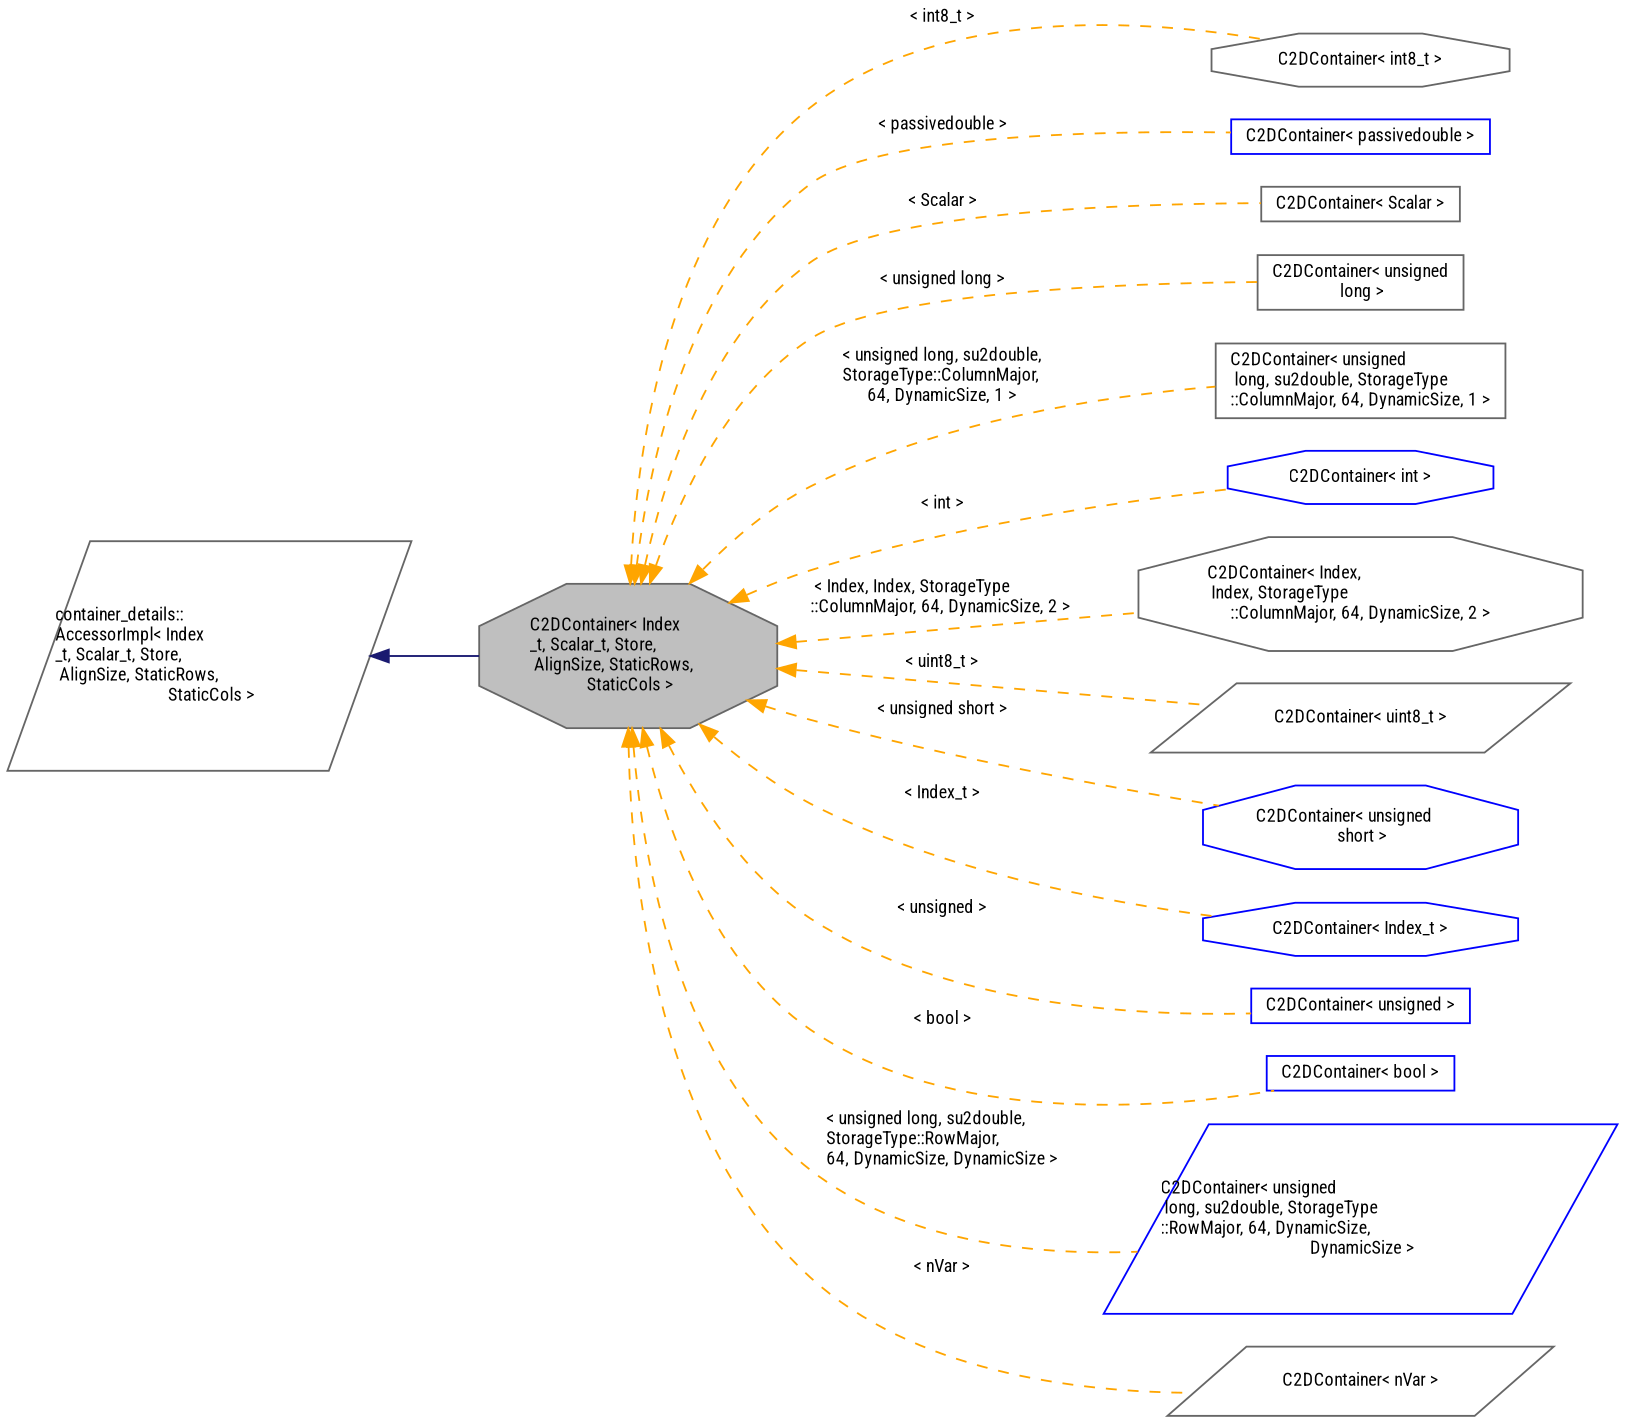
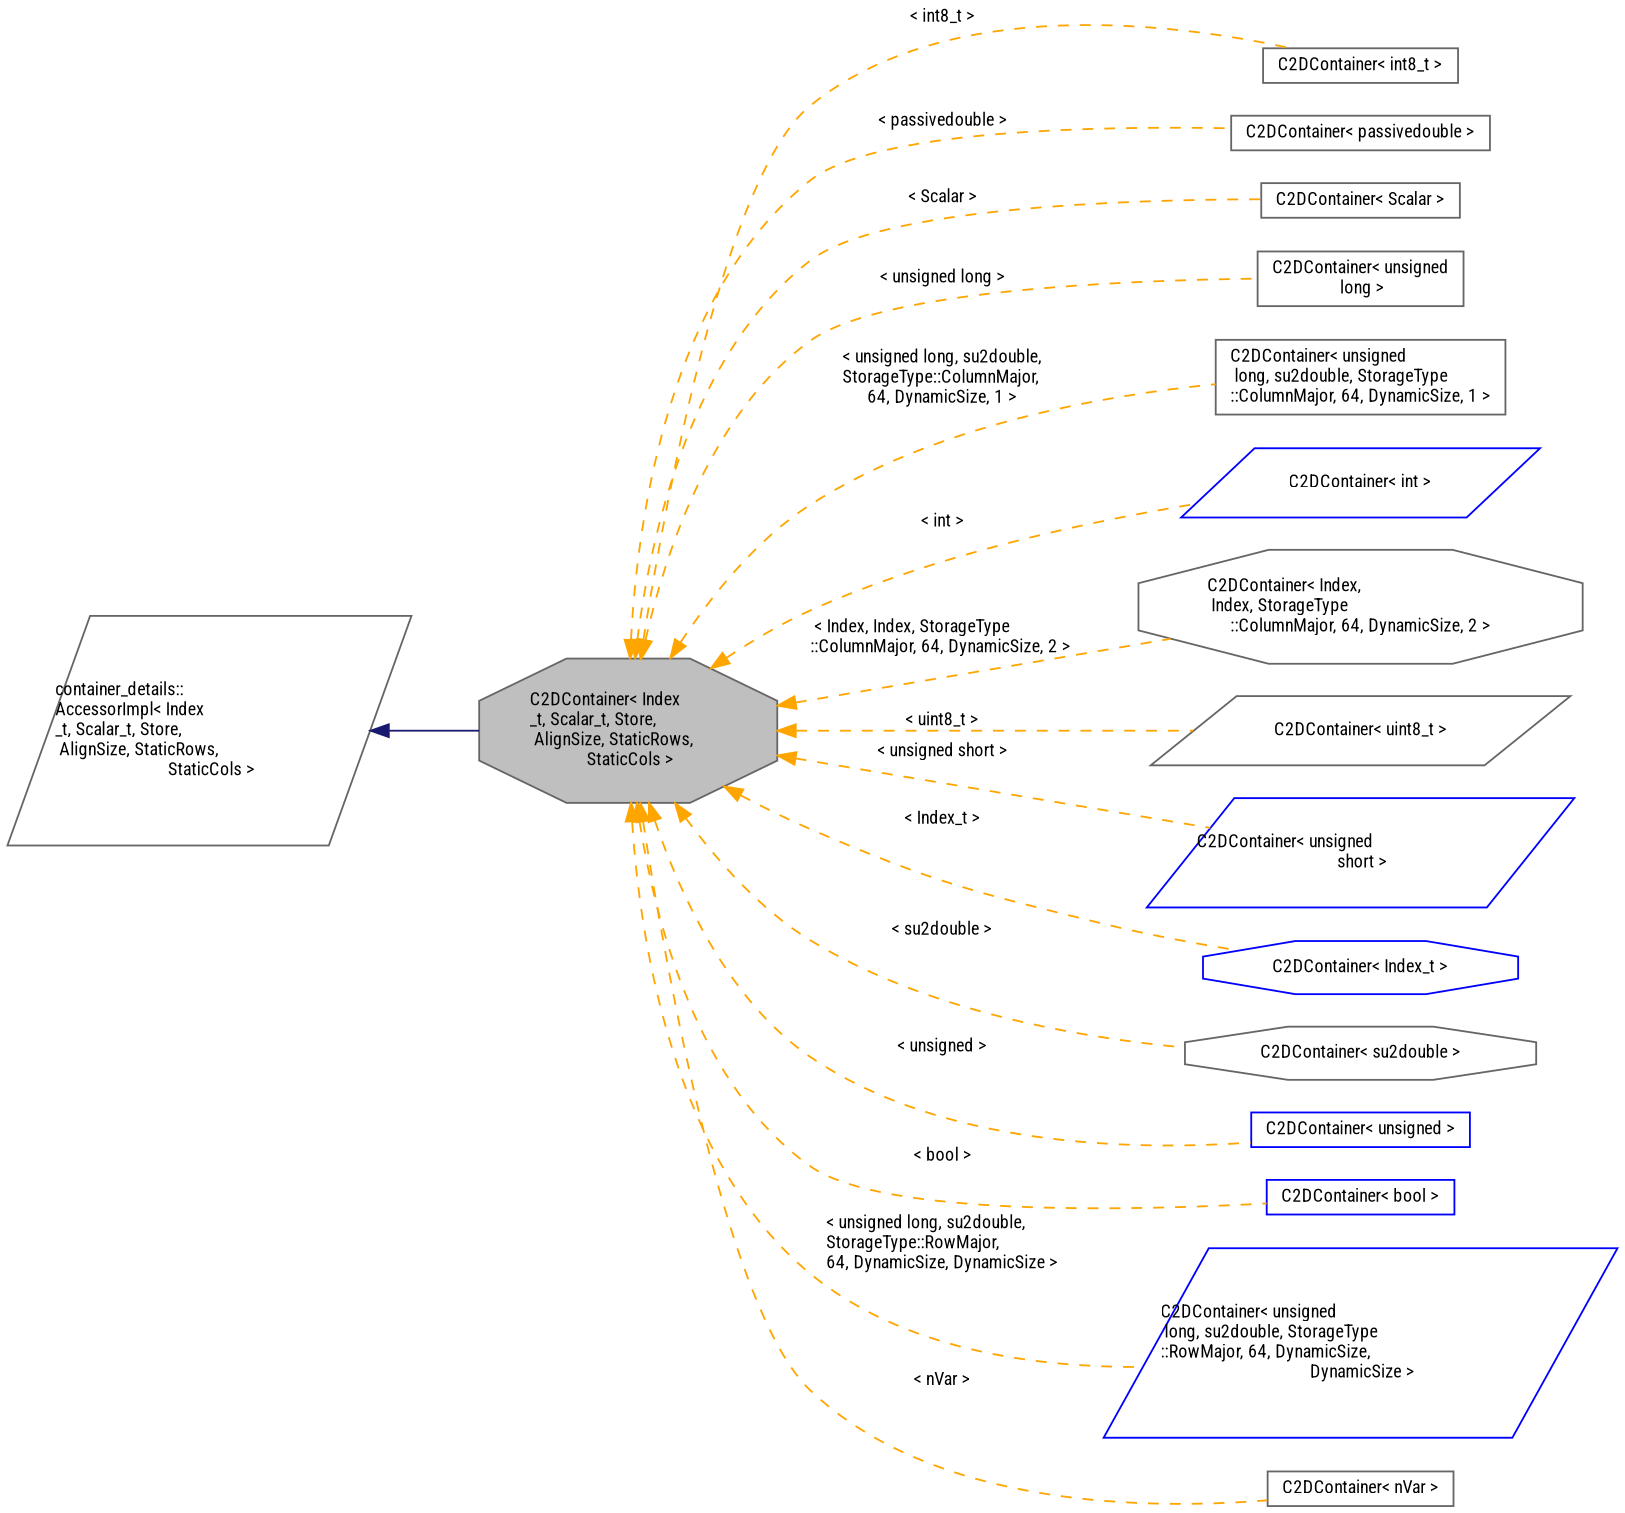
(1361, 60) -> (1361, 66)
(1361, 137) -> (1361, 133)
(1361, 477) -> (1361, 483)
(1361, 827) -> (1361, 853)
none -> (1361, 1053)
(1361, 1381) -> (1361, 1489)
